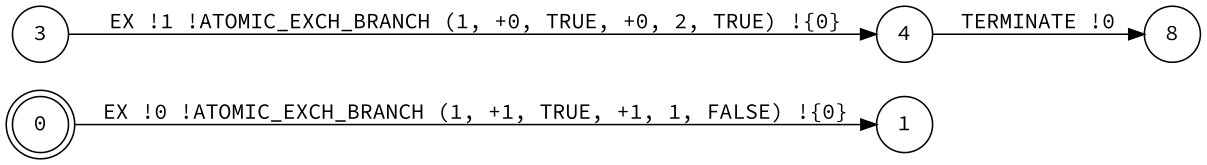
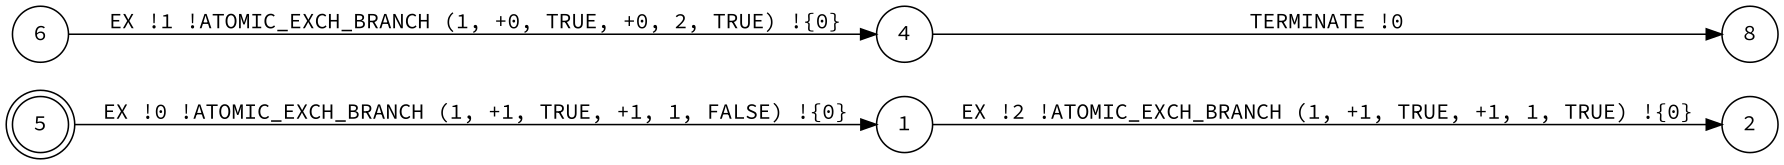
(40, 34) -> (40, 34)
(40, 125) -> (40, 125)
none -> (1750, 125)
